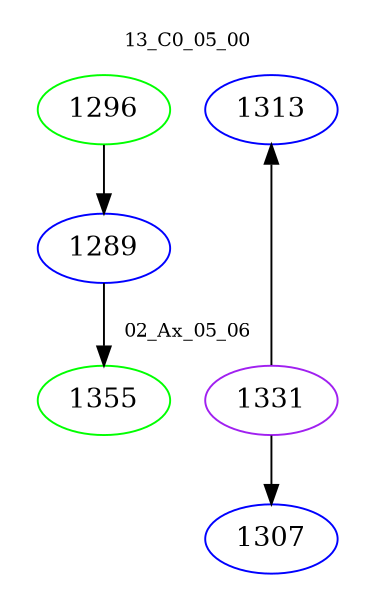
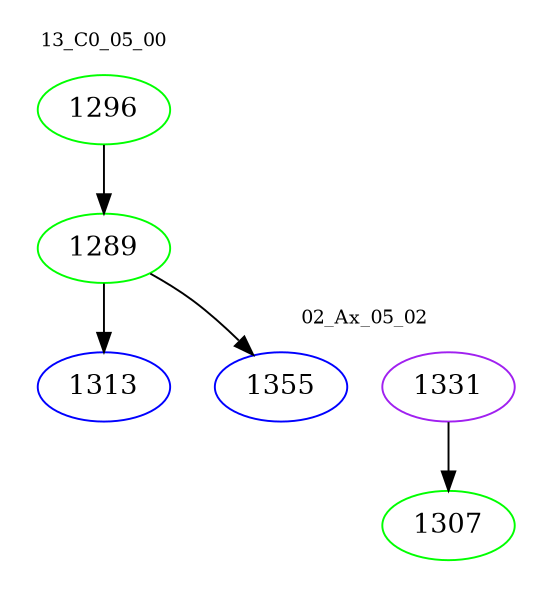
(104, 248) -> (104, 248)
(271, 265) -> (104, 308)
(188, 332) -> (365, 319)
(104, 400) -> (281, 387)
(271, 539) -> (449, 526)
